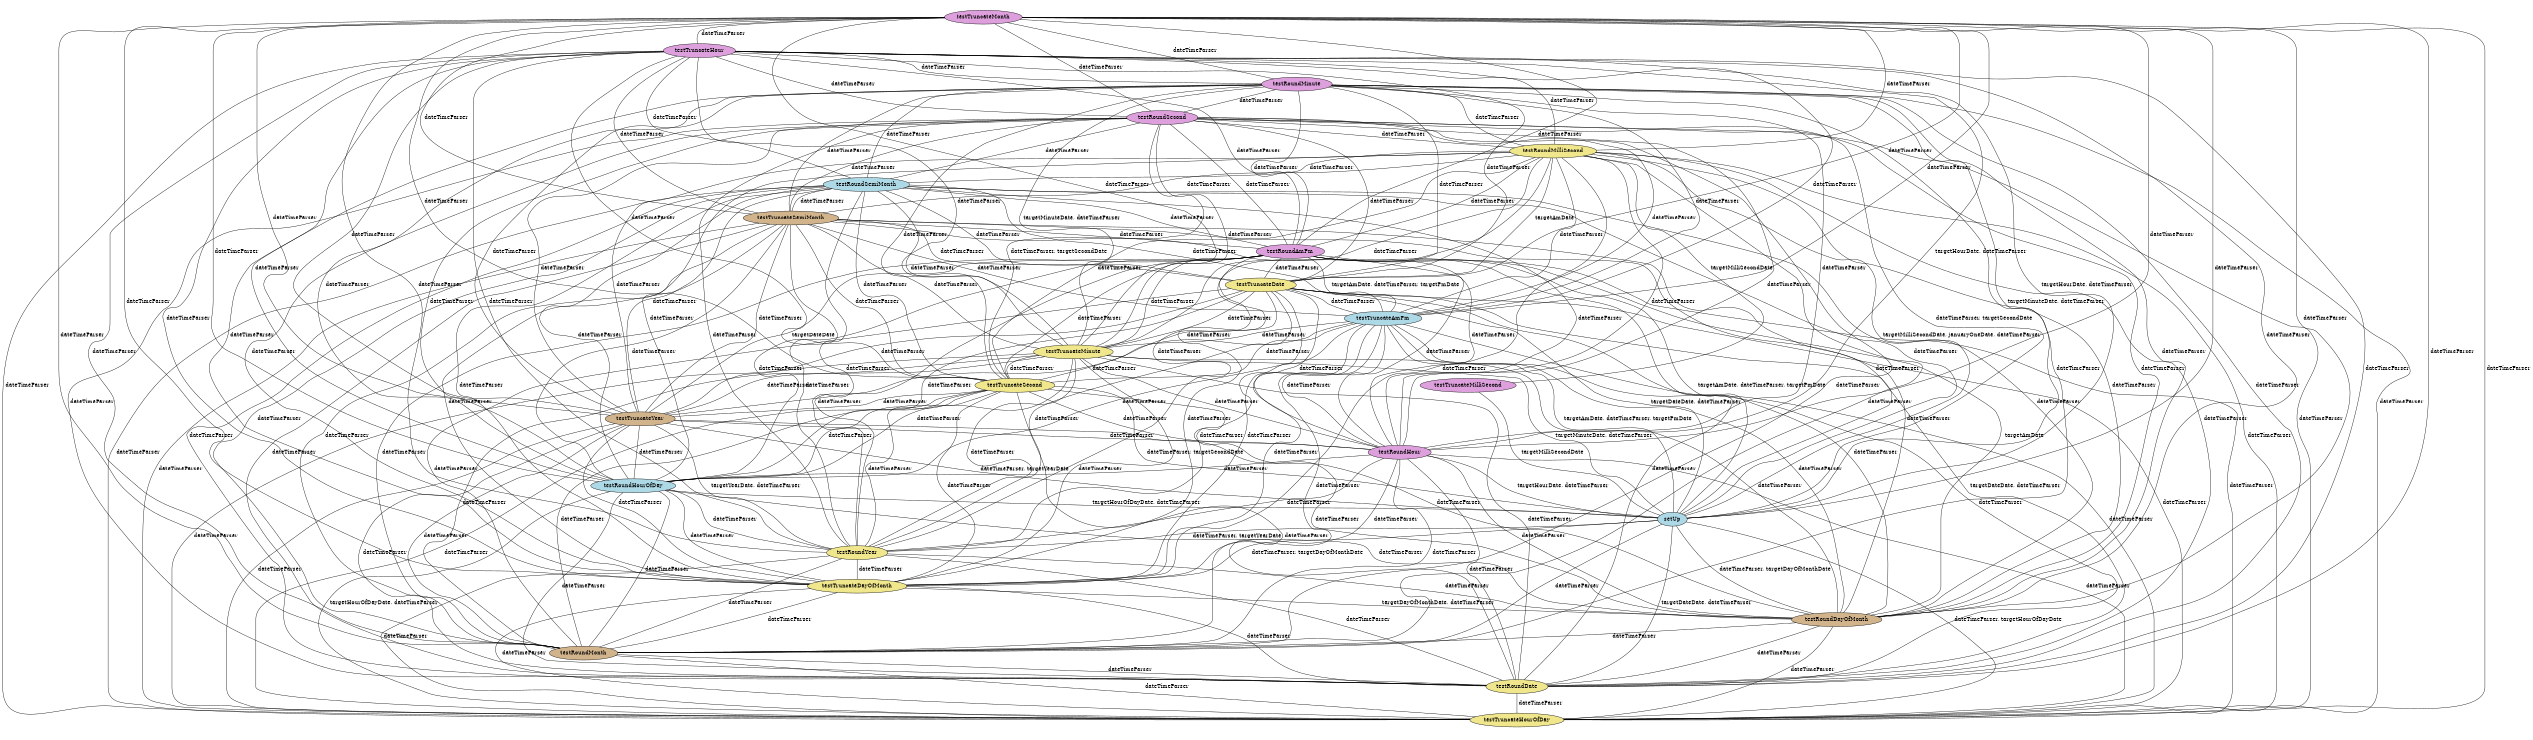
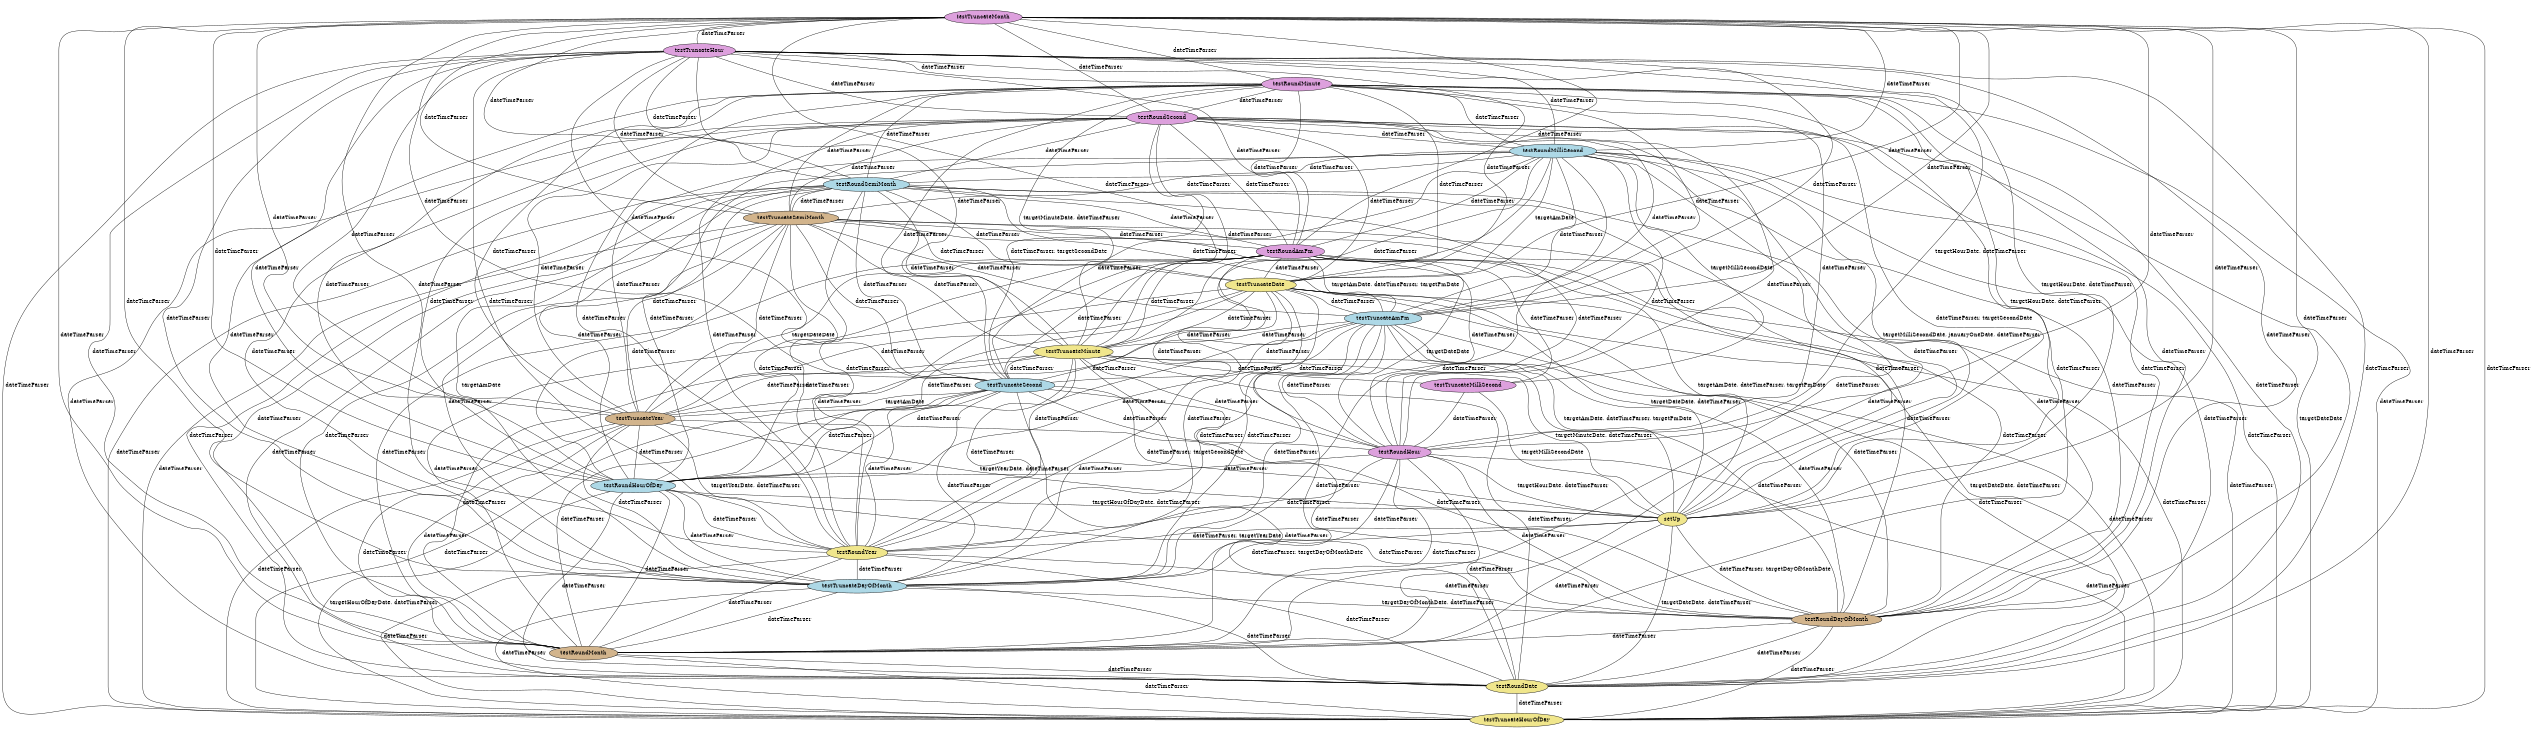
none -> (520, 70)
none -> (689, 146)
(1553, 151) -> (1553, 151)
(2055, 302) -> (2055, 302)
(1447, 352) -> (1447, 352)
(1663, 378) -> (1492, 274)
(481, 385) -> (481, 385)
(1015, 385) -> (1015, 385)
(904, 402) -> (904, 402)
(2320, 419) -> (2320, 419)
(1022, 435) -> (1443, 423)
(2024, 436) -> (2024, 436)
(1024, 469) -> (1024, 469)
(1672, 519) -> (1672, 519)
(857, 586) -> (857, 586)
(1956, 687) -> none
(240, 707) -> (1223, 370)
